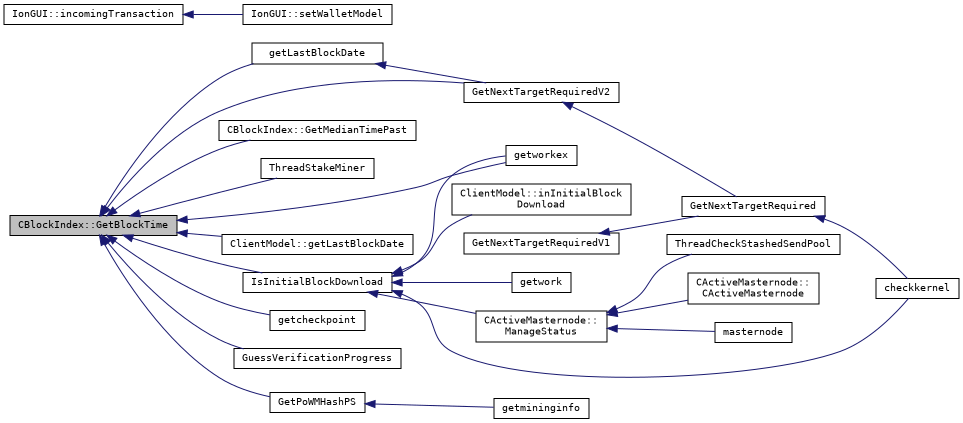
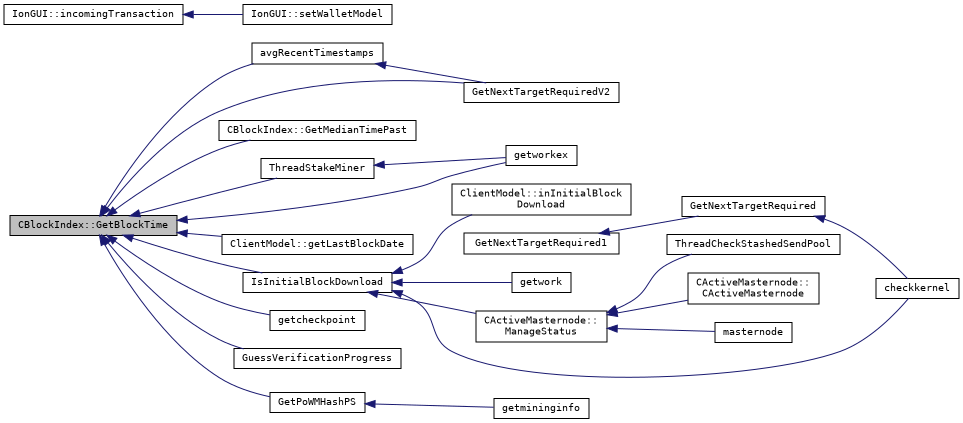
(318, 54) -> (318, 54)
(655, 150) -> none
(437, 199) -> (445, 161)
(542, 244) -> (542, 244)
